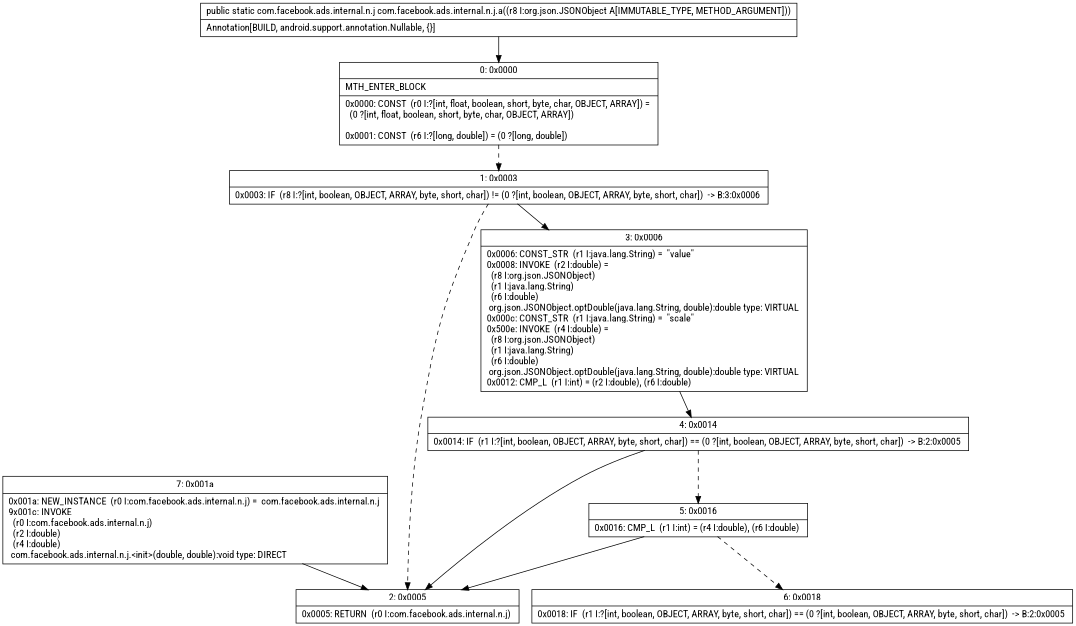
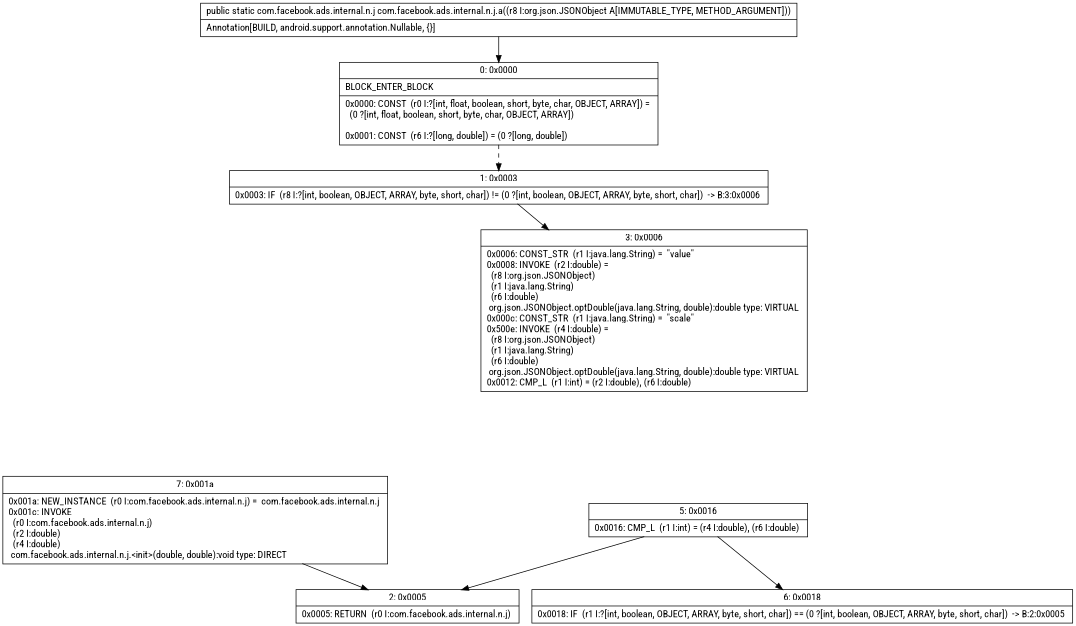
(386, 87) -> (389, 87)
(426, 388) -> none
(698, 434) -> none
(42, 512) -> (42, 512)
(747, 561) -> (747, 561)
